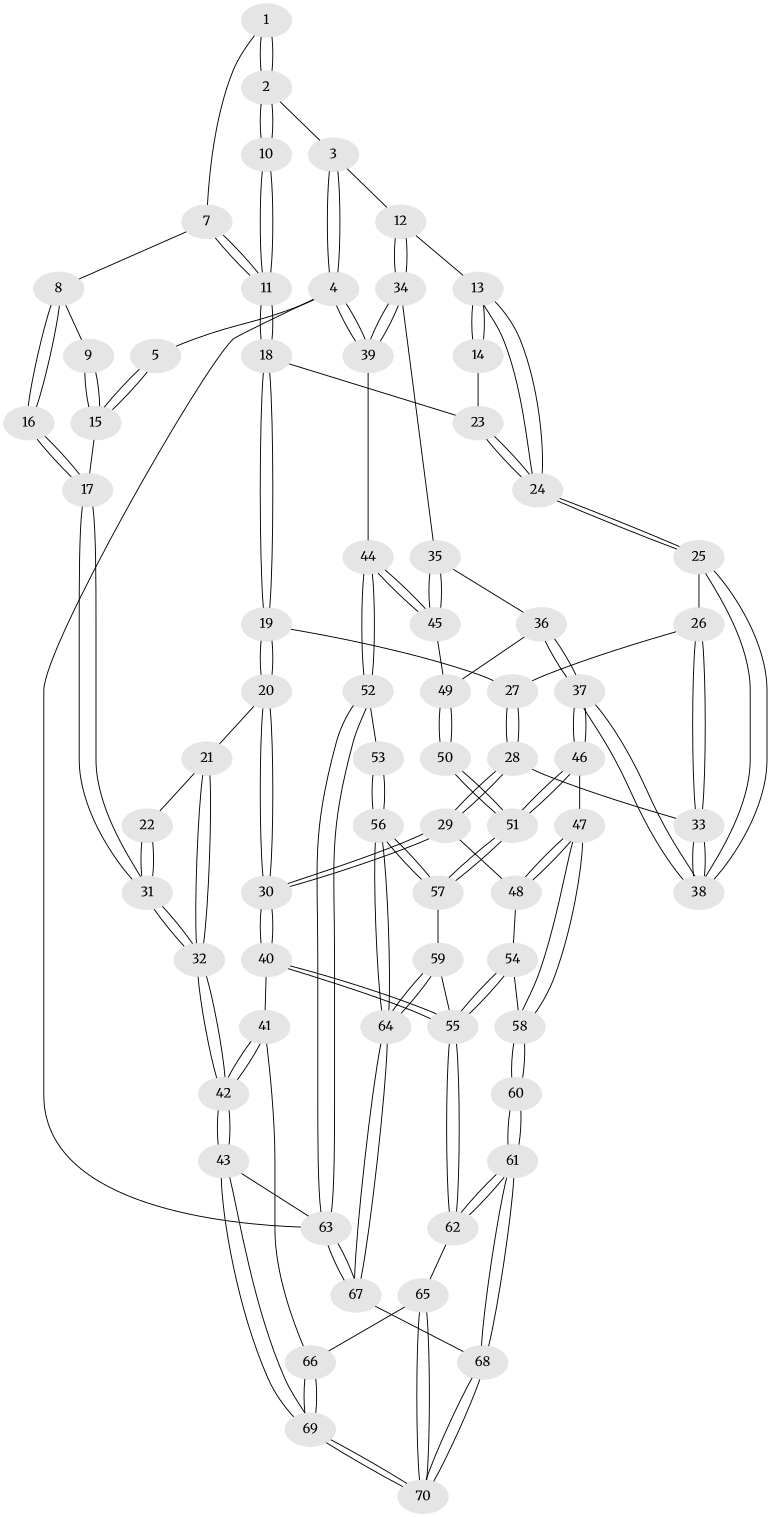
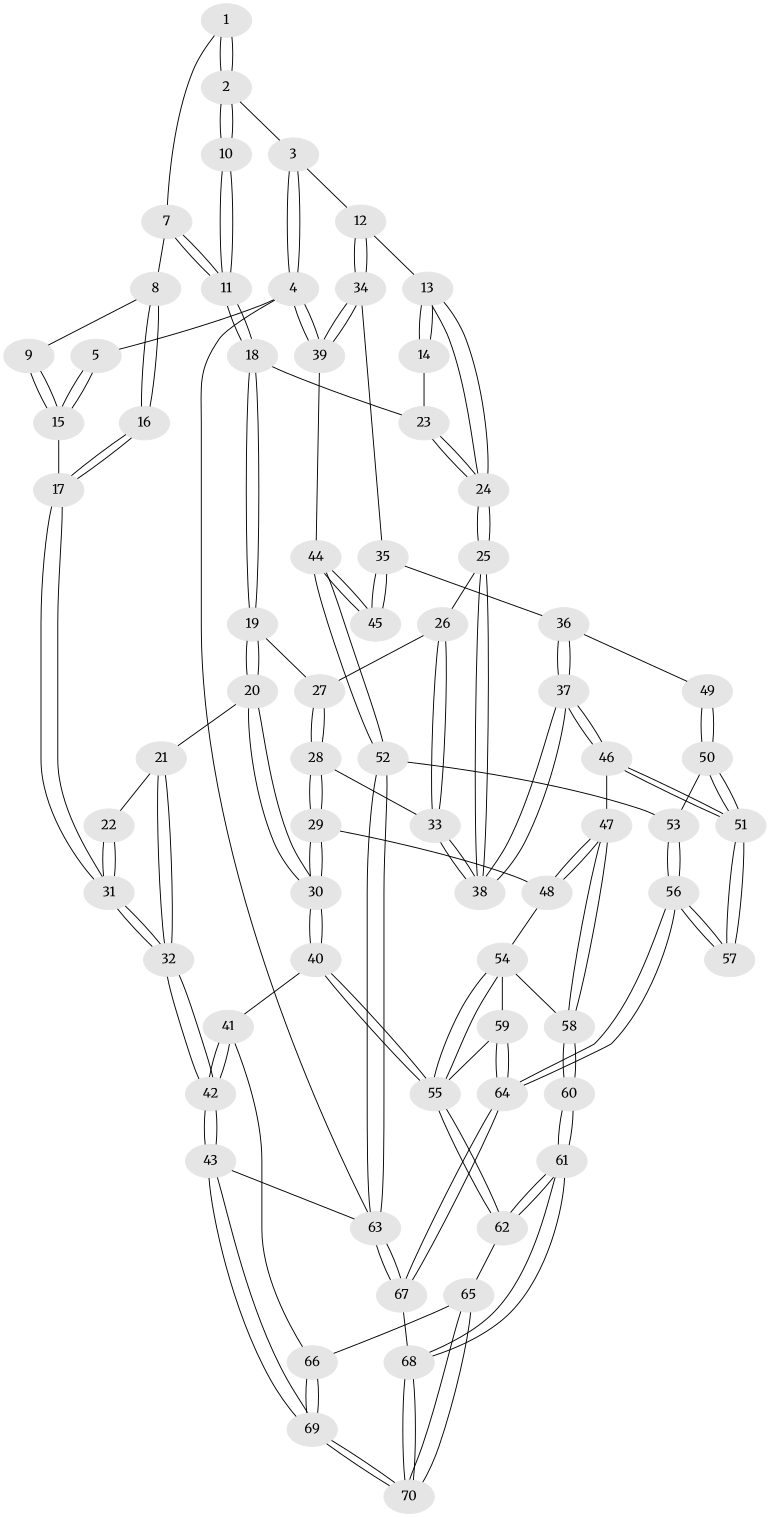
(440, 656) -> none
none -> (691, 790)
(438, 926) -> (502, 994)
